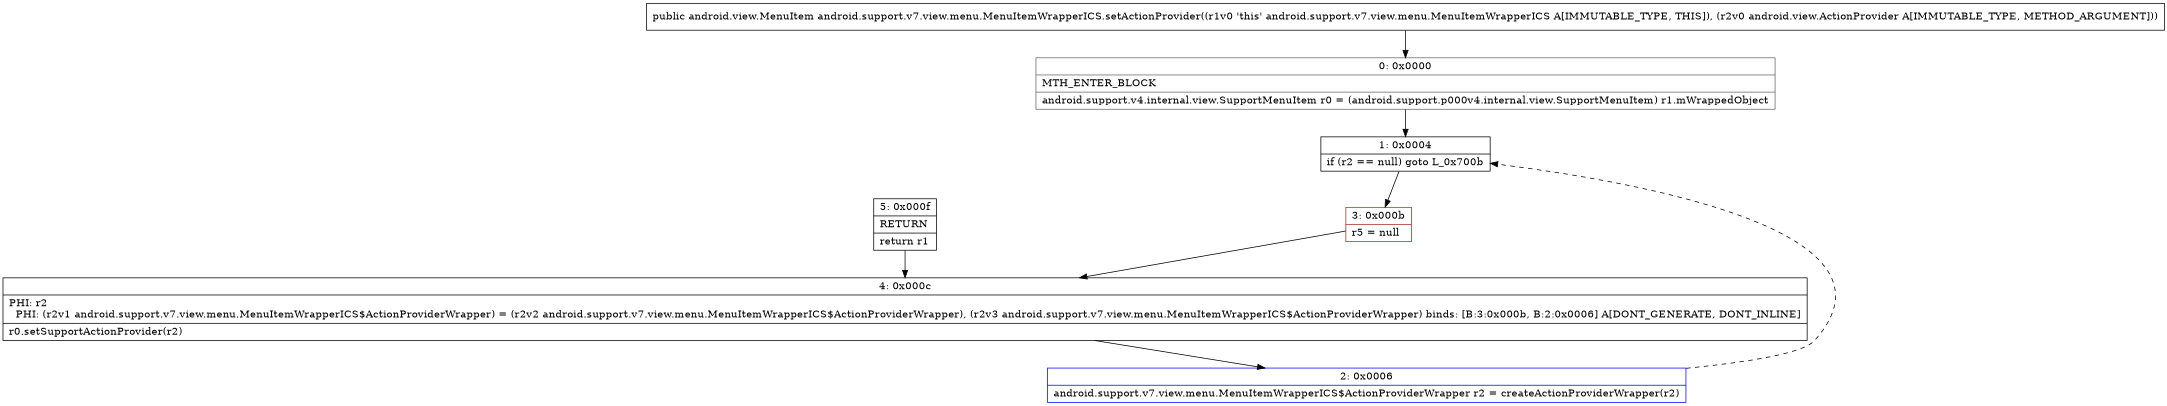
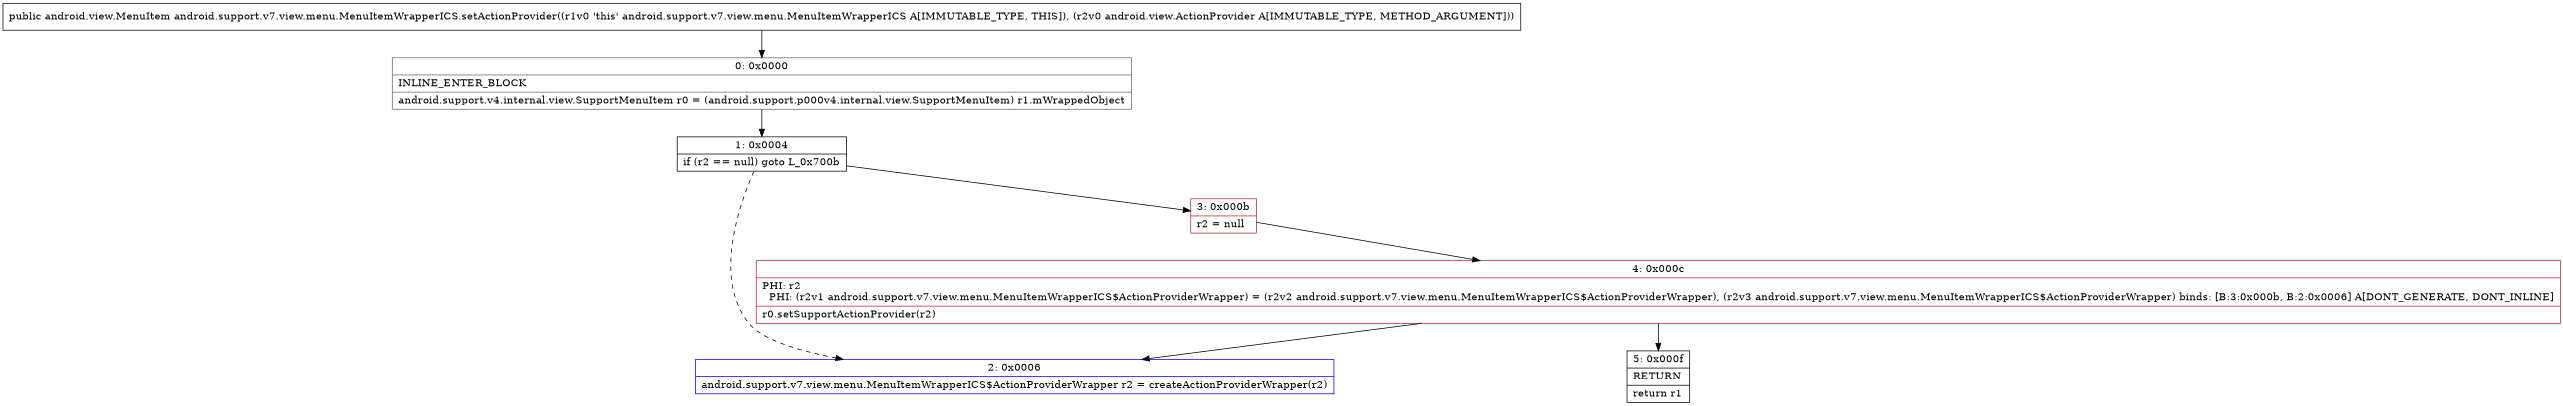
(1099, 83) -> (462, 83)
(1770, 229) -> (735, 295)
(1376, 233) -> (1221, 224)
(905, 260) -> (1658, 333)
(905, 309) -> (1658, 292)
